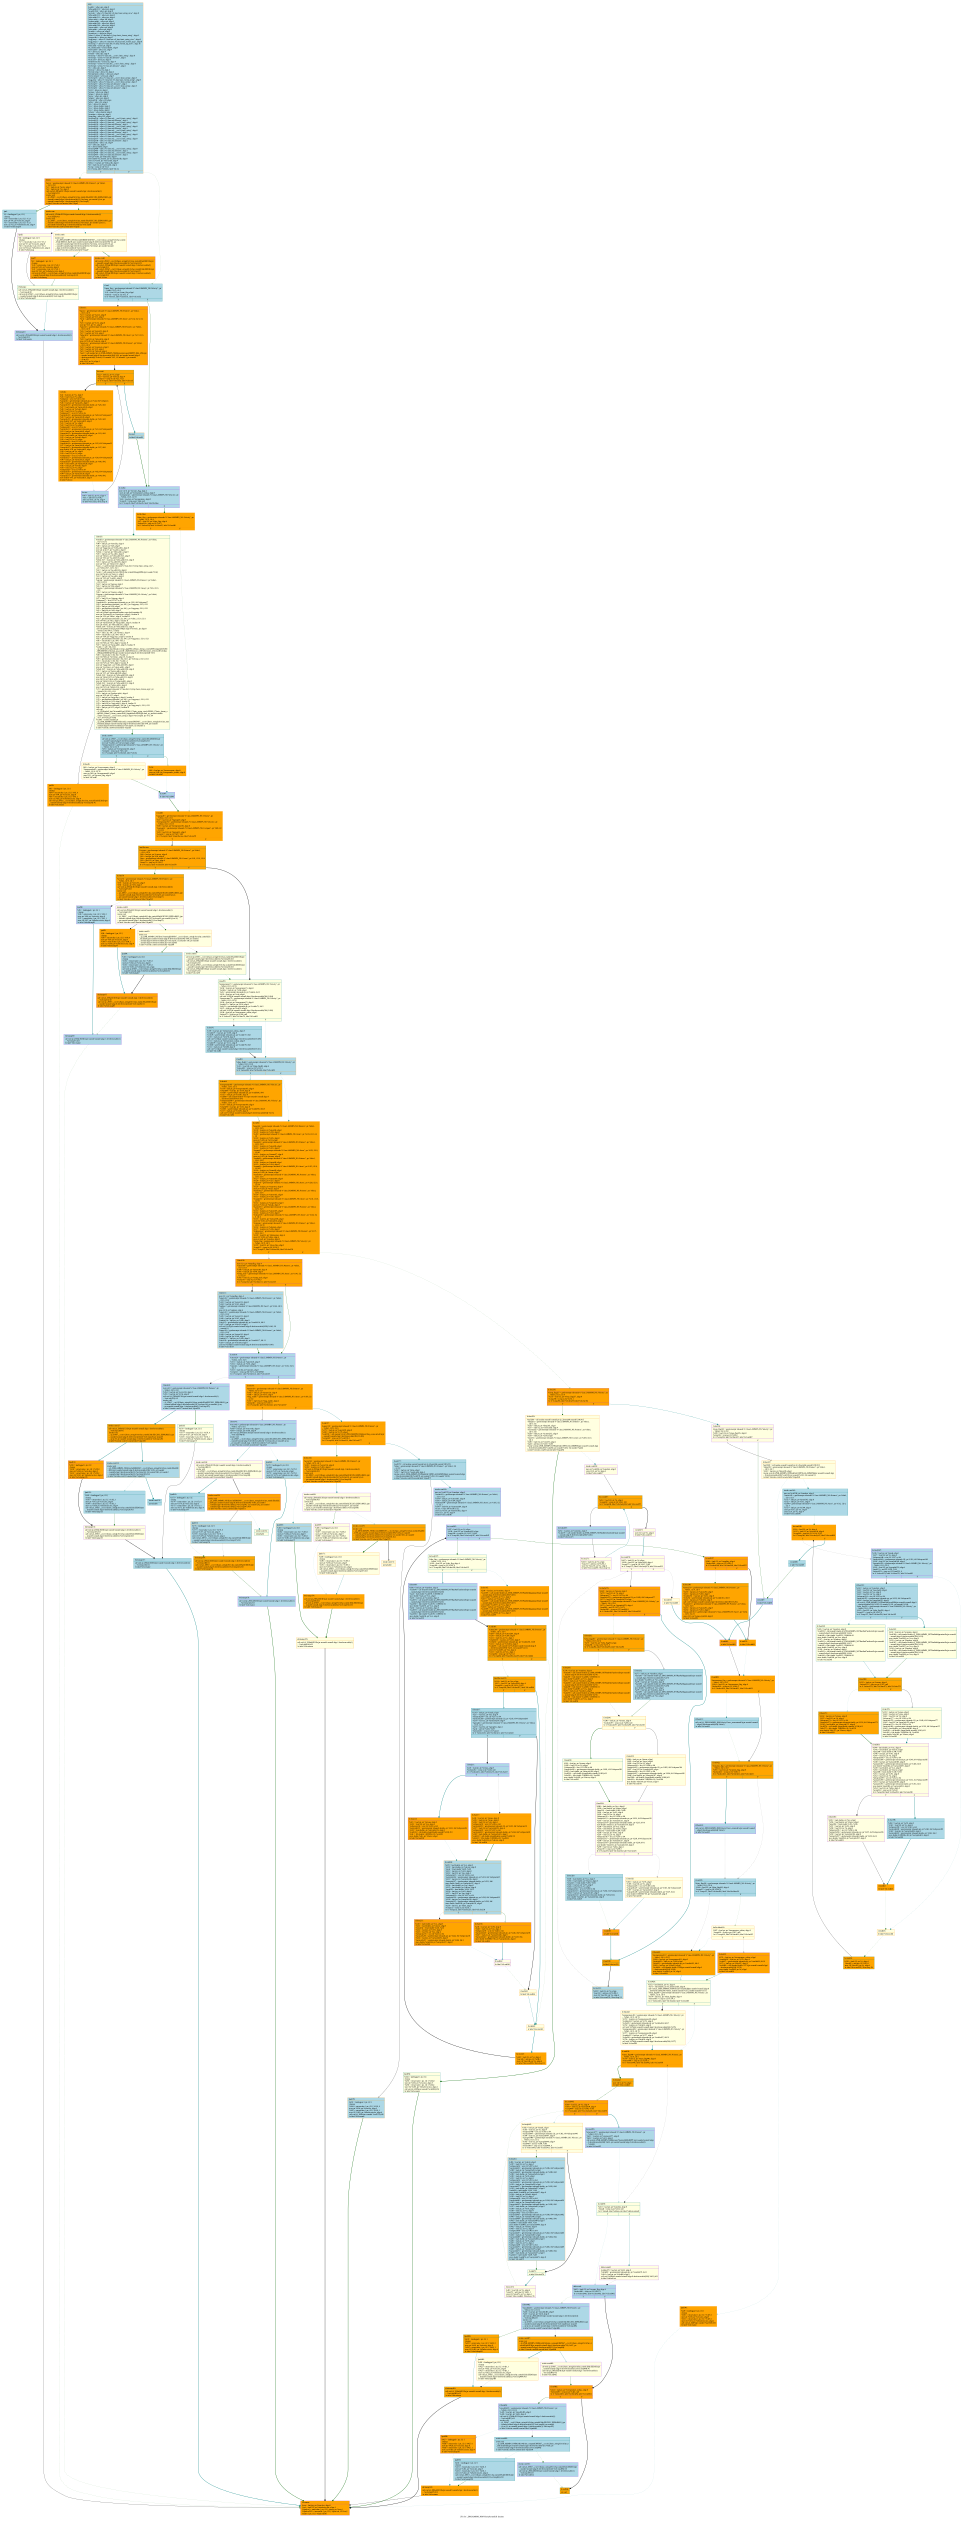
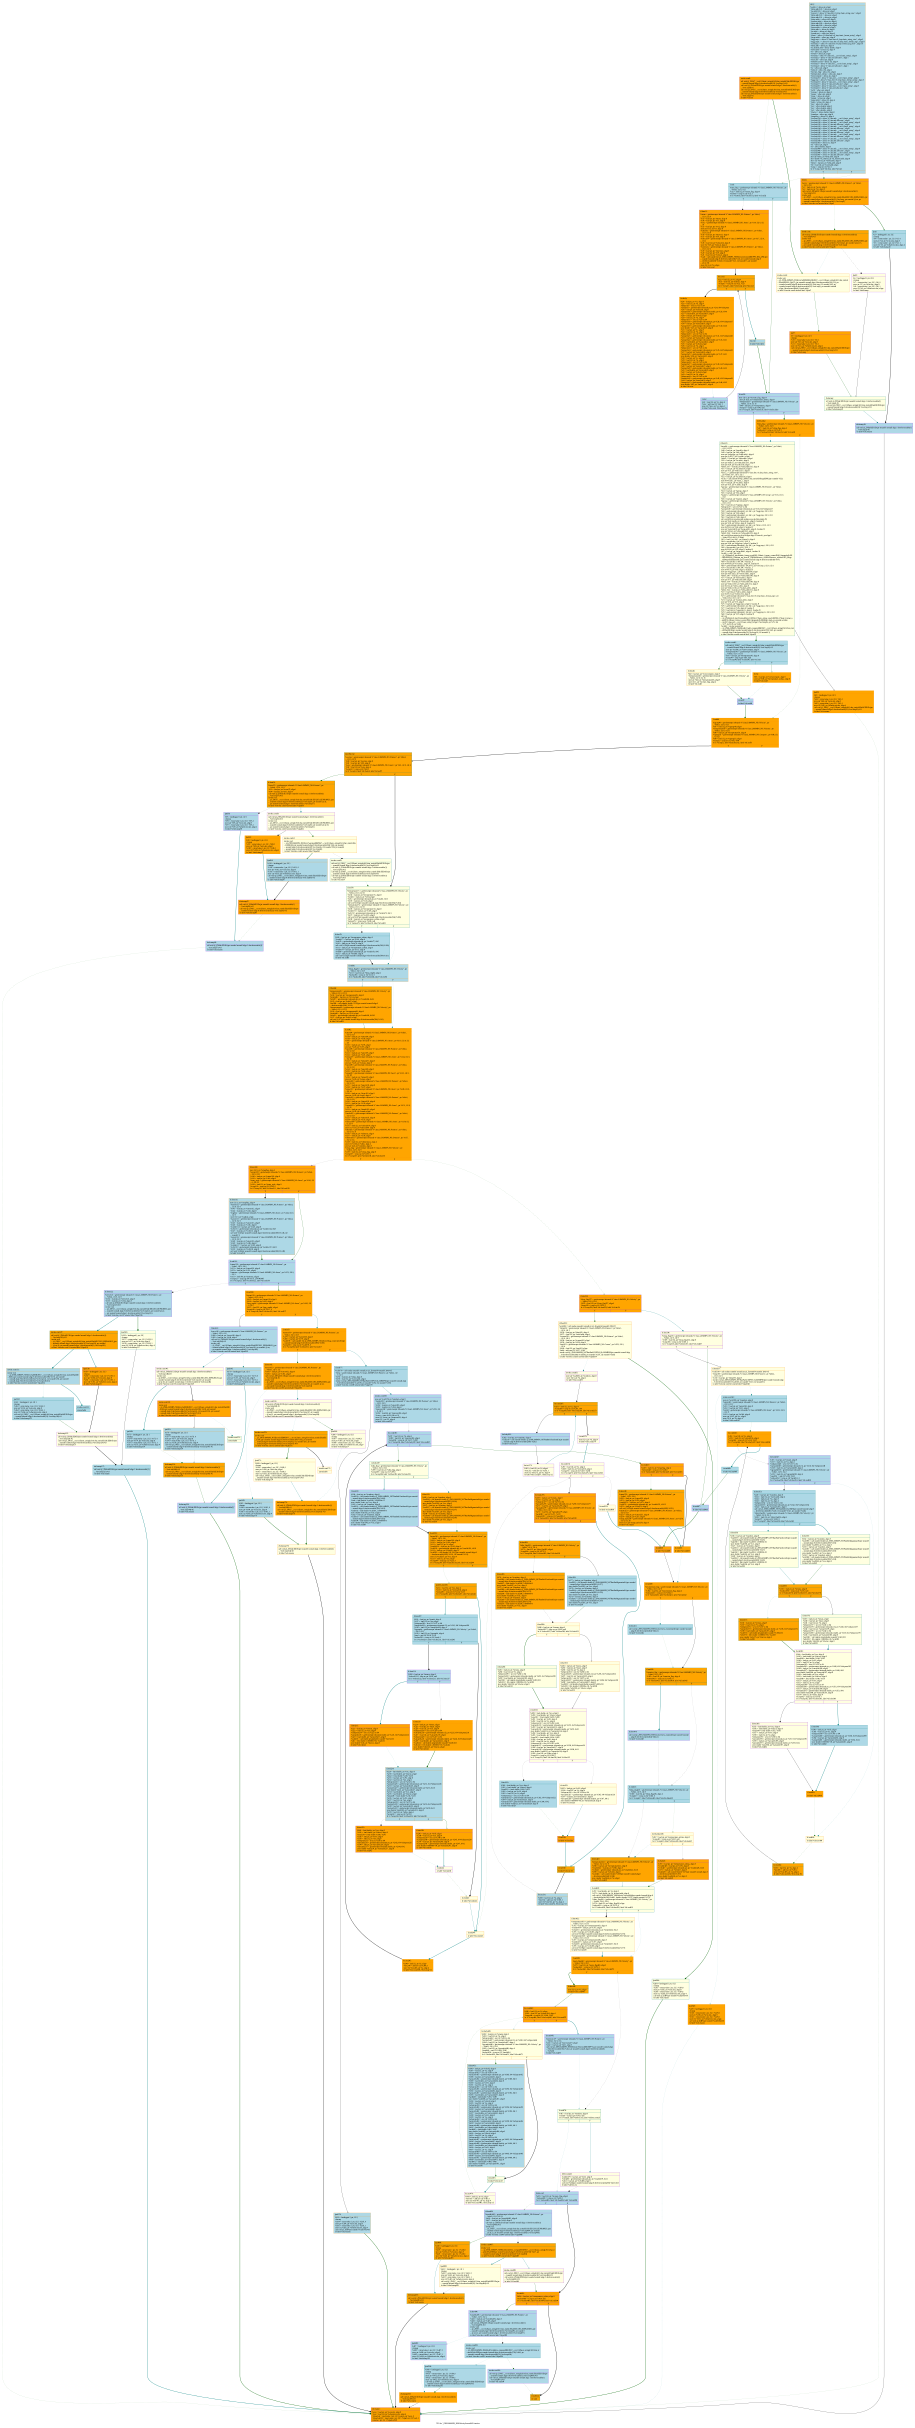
(106, 254) -> (790, 186)
(745, 1622) -> (681, 1528)
(458, 2444) -> (429, 2351)
